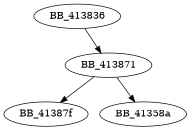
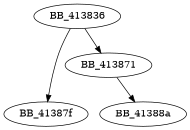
(80, 88) -> (56, 61)
(143, 114) -> (143, 114)
